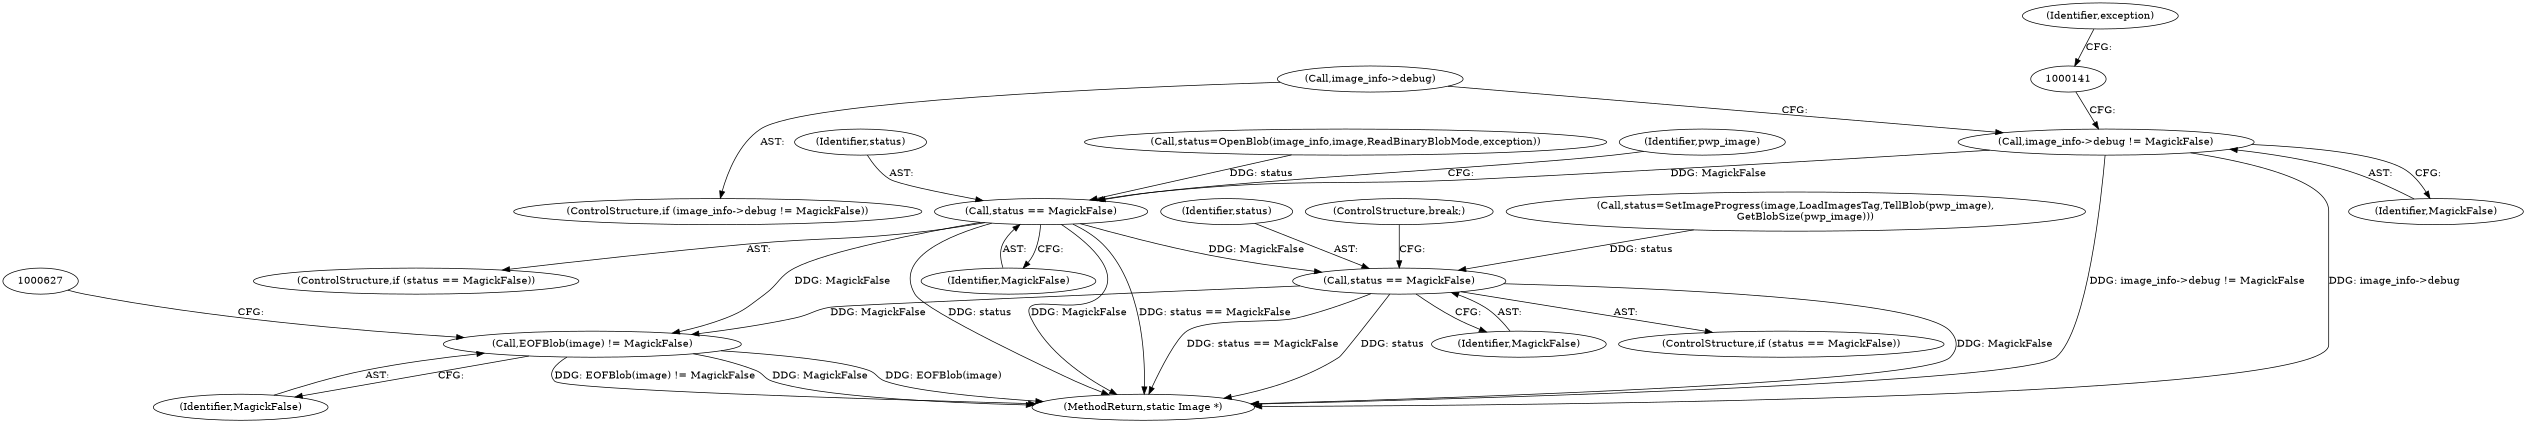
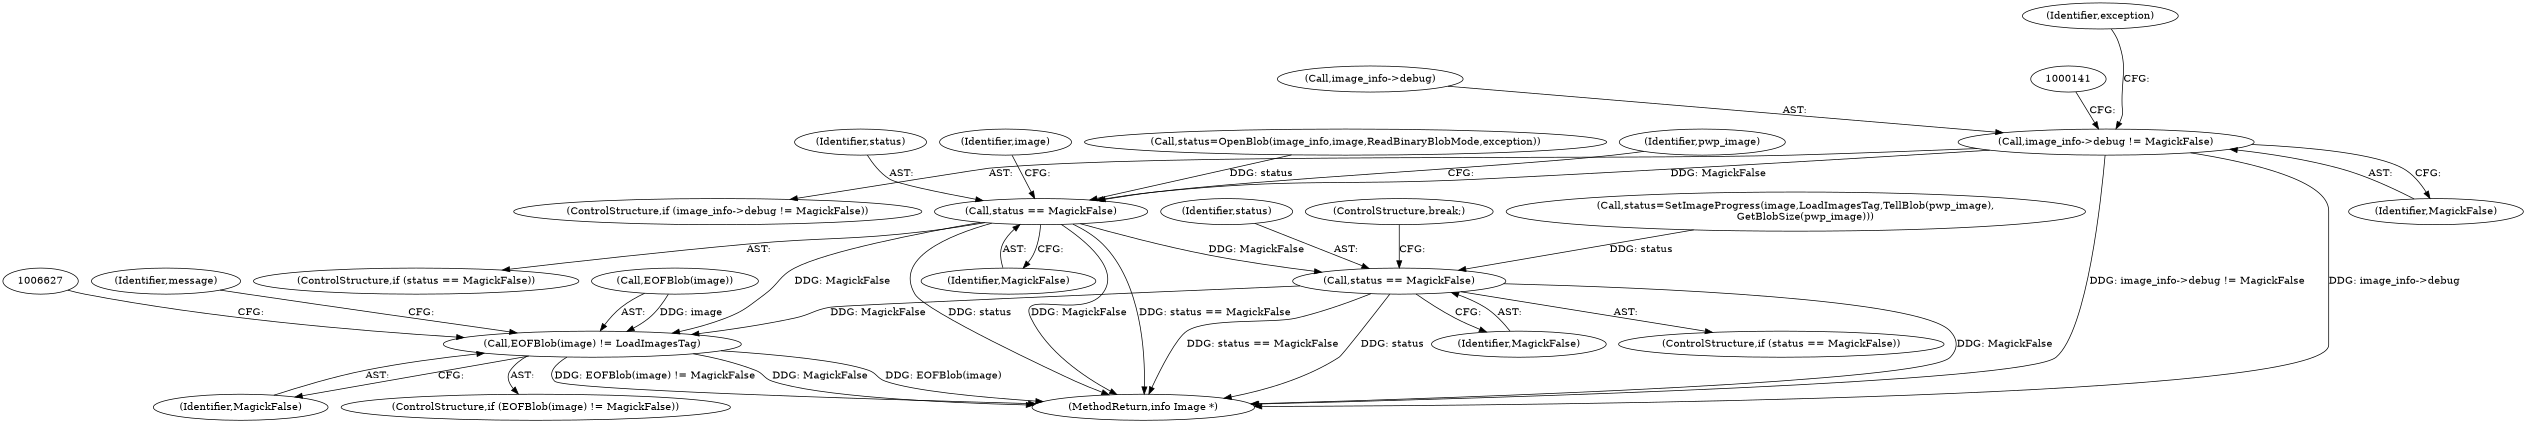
(2086, 44) -> (2123, 75)
(982, 97) -> (1386, 158)
(1797, 111) -> (1797, 111)
none -> (1006, 142)
(41, 281) -> (41, 281)
none -> (166, 281)
none -> (675, 281)
(592, 344) -> (592, 344)
none -> (536, 407)
(1143, 407) -> (1143, 407)
